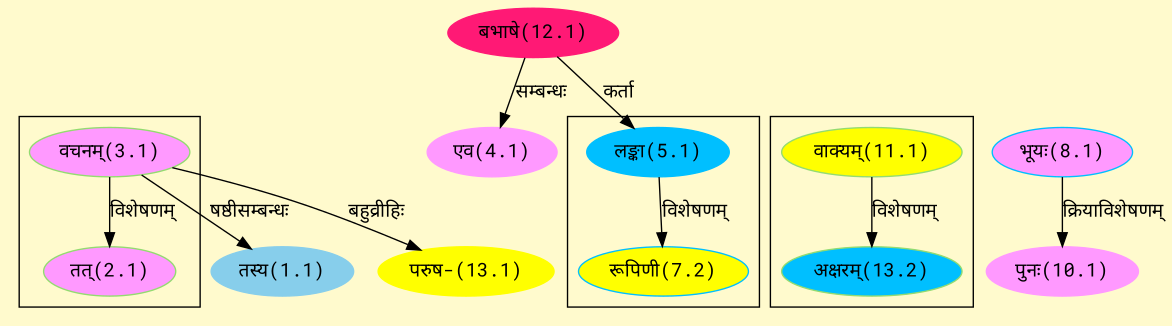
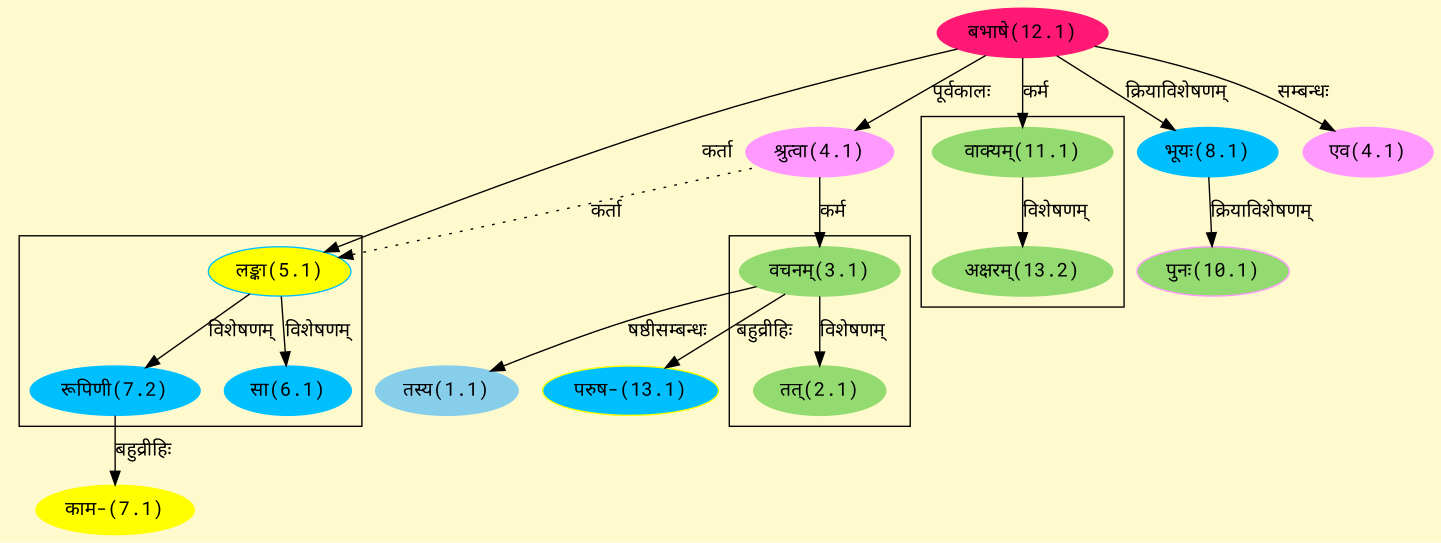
none -> (1023, 86)
none -> (1110, 89)
(110, 152) -> (820, 271)
(658, 152) -> (280, 271)
none -> (820, 152)
(872, 152) -> (1023, 152)
(1062, 152) -> (1208, 152)
(110, 271) -> (820, 391)
(466, 271) -> (631, 391)
(663, 271) -> (115, 391)
(872, 271) -> (1023, 271)
(1062, 271) -> (1213, 271)
none -> (288, 391)
none -> (115, 510)
